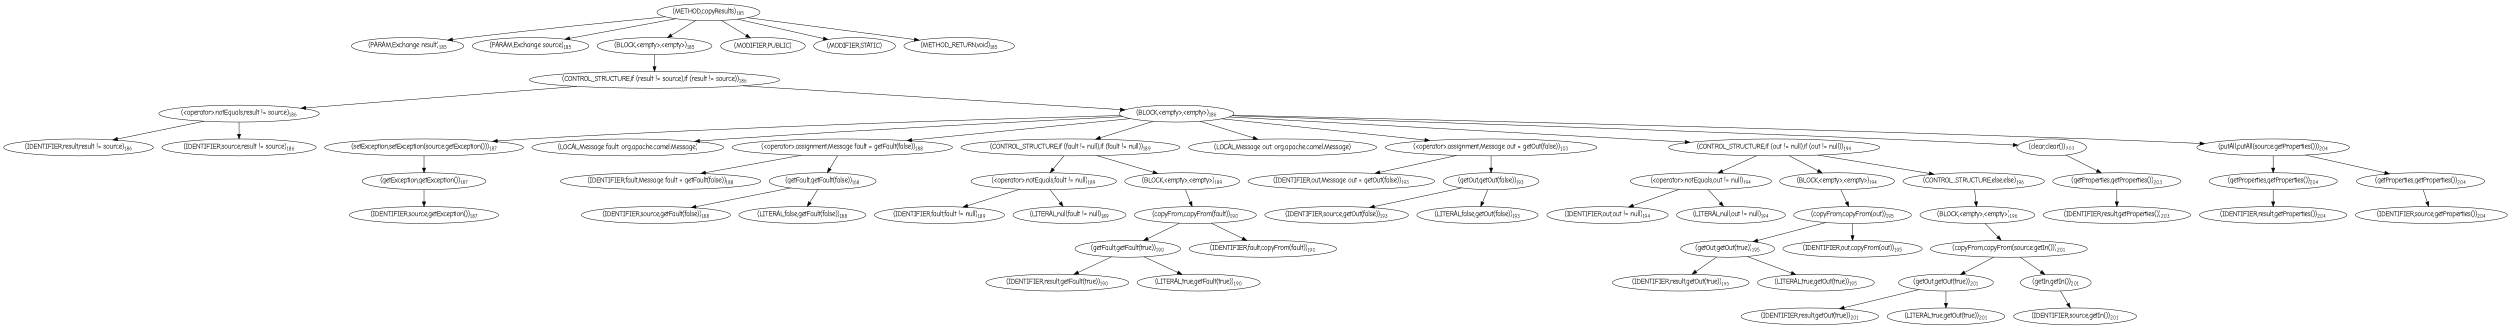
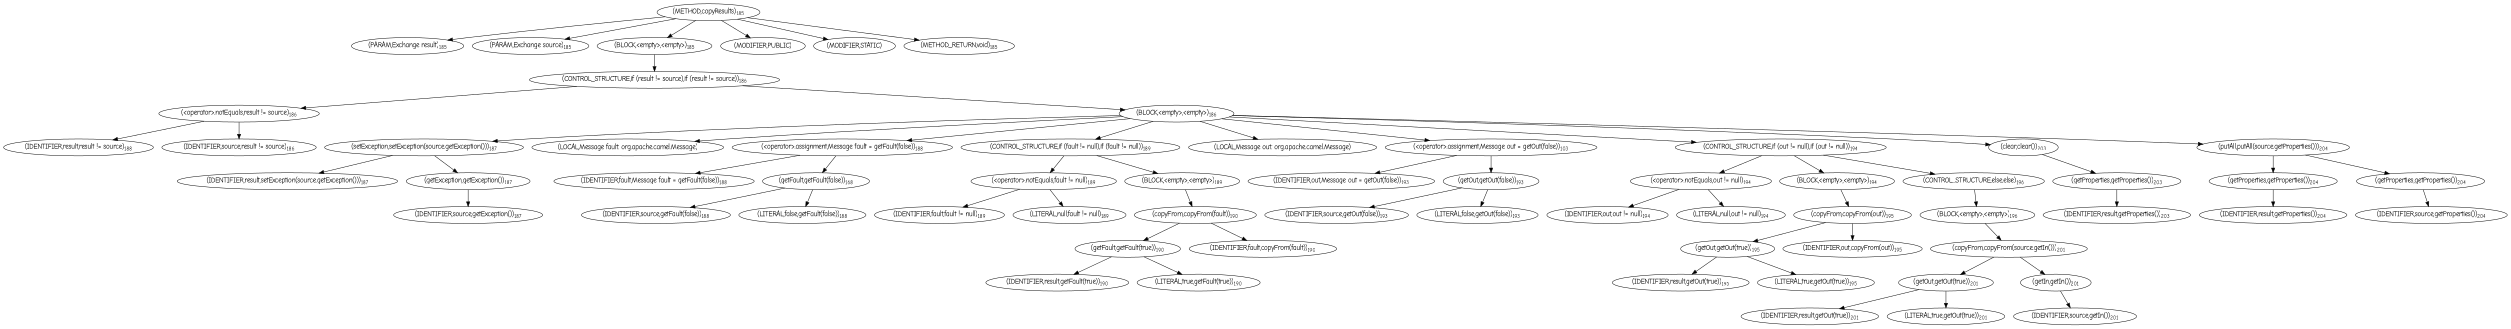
(128, 147) -> (128, 147)
none -> (287, 181)
